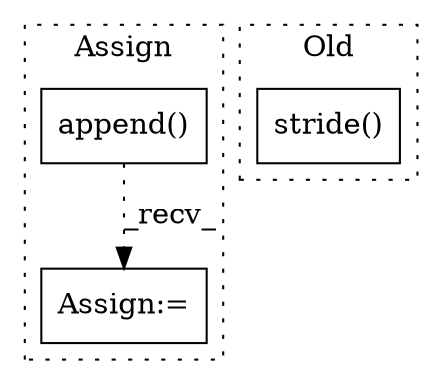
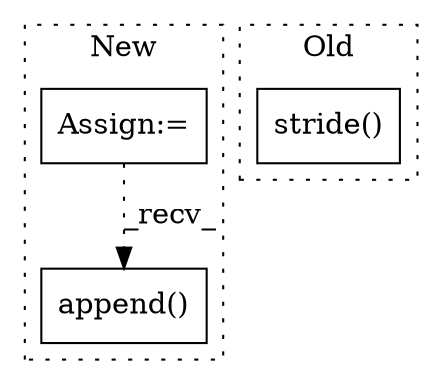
(124, 49) -> (124, 49)
(124, 206) -> (124, 206)
